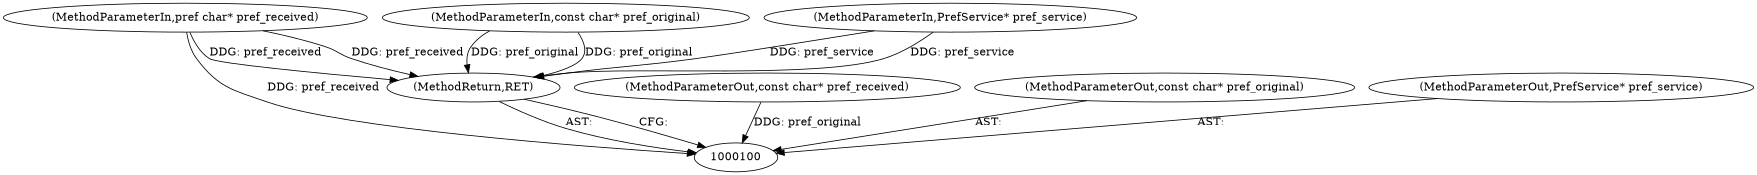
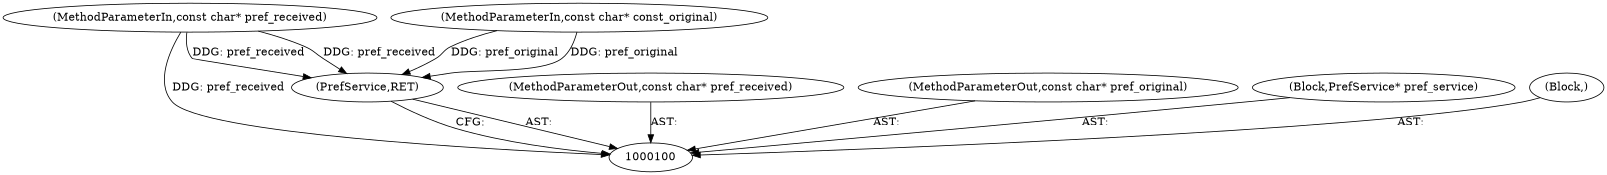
(185, 18) -> (190, 18)
(566, 18) -> (579, 18)
(950, 18) -> none
(474, 88) -> (367, 88)
(1561, 88) -> (1384, 88)
none -> (1567, 88)
(807, 122) -> (666, 122)
